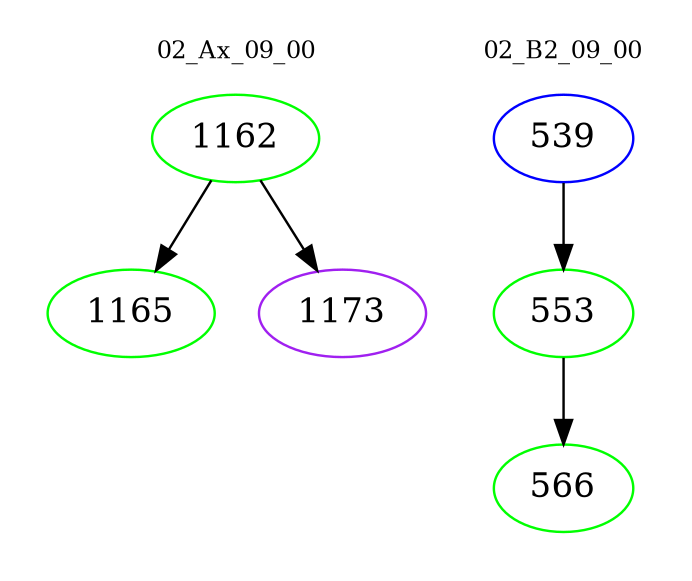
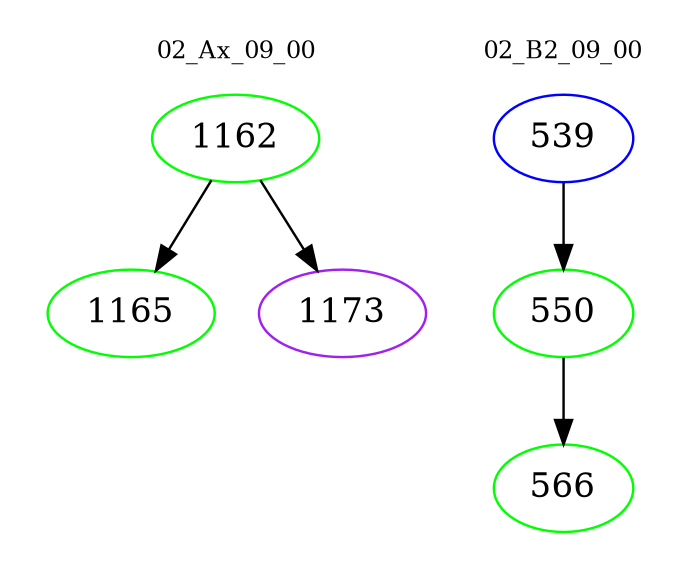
(564, 313) -> (564, 313)
